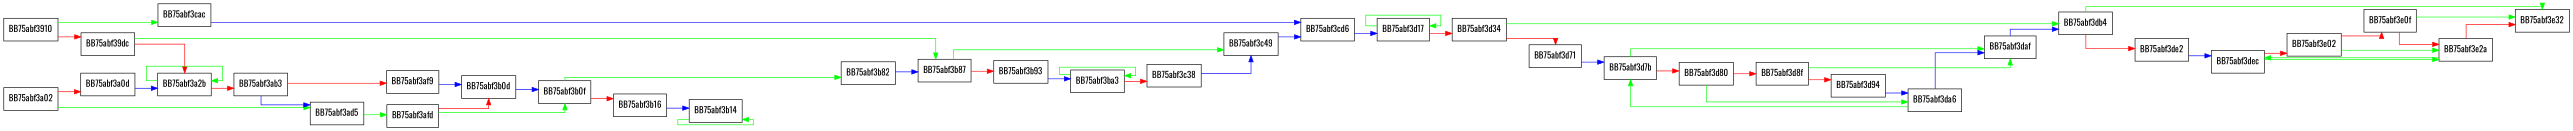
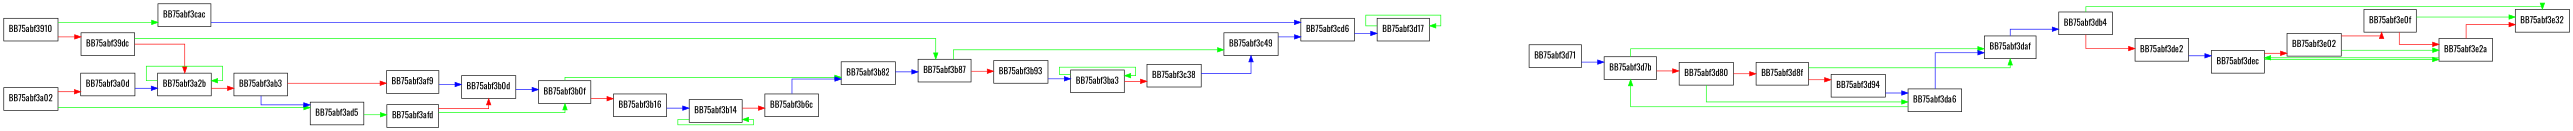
(1479, 30) -> none
none -> (792, 105)
